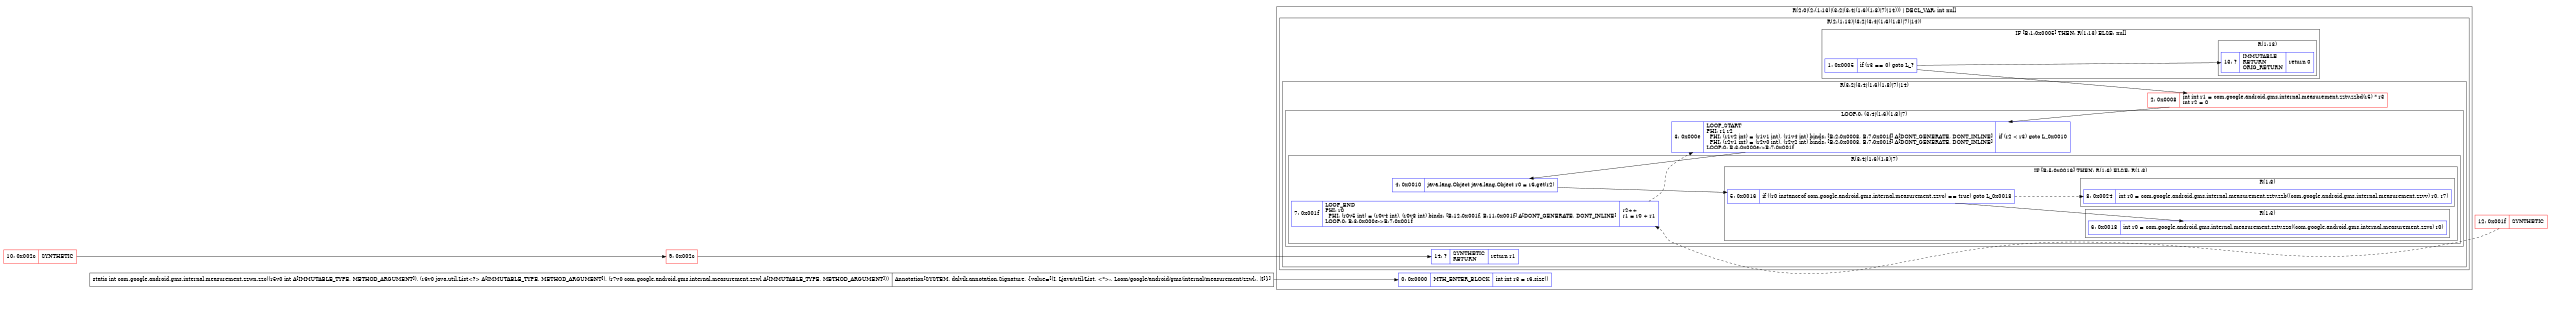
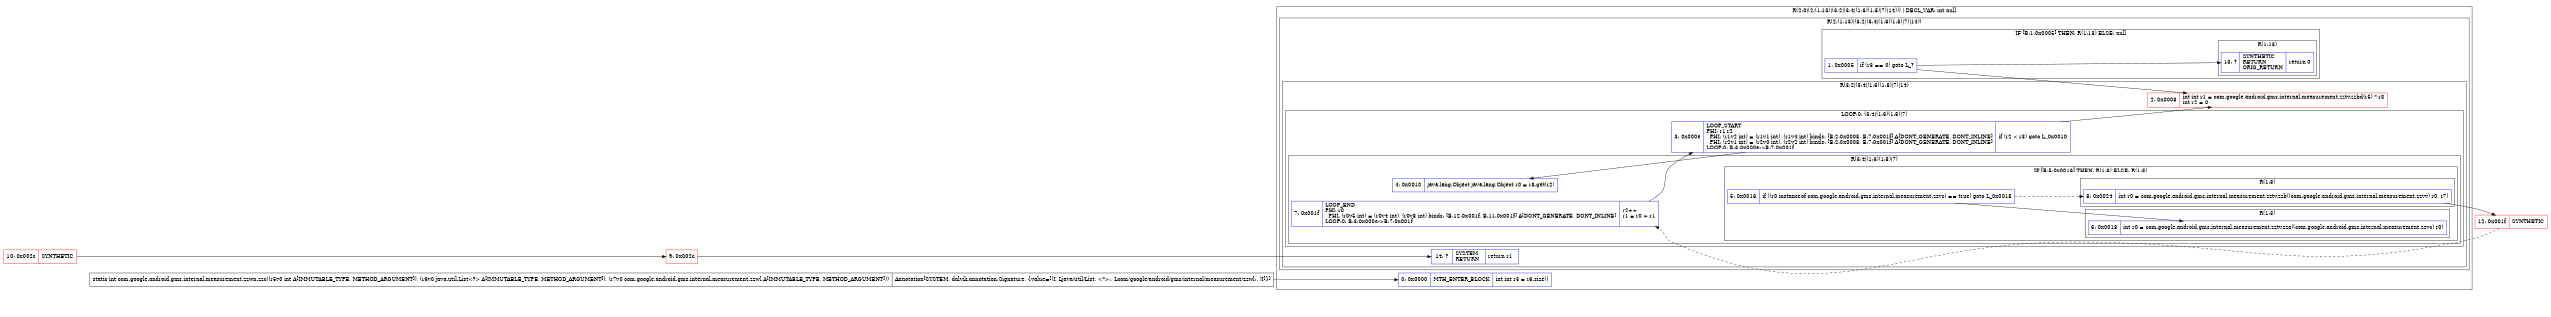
(2260, 57) -> (2259, 57)
(2091, 114) -> (2134, 115)
(1666, 175) -> (1666, 175)
(1641, 190) -> none
none -> (2475, 208)
(1469, 254) -> (1467, 254)
